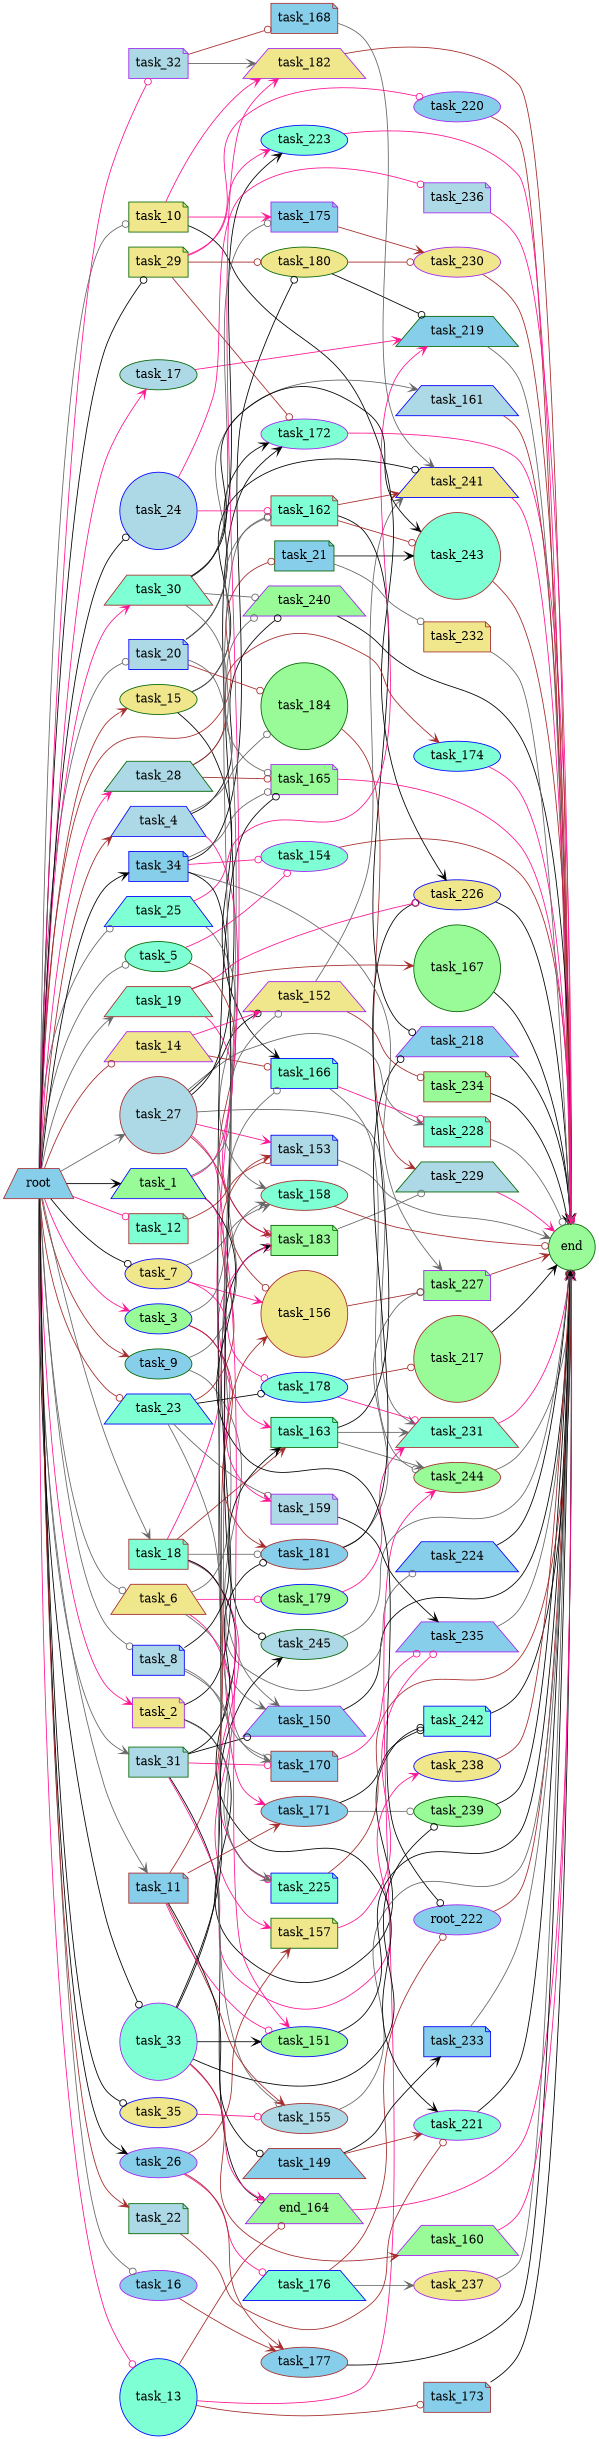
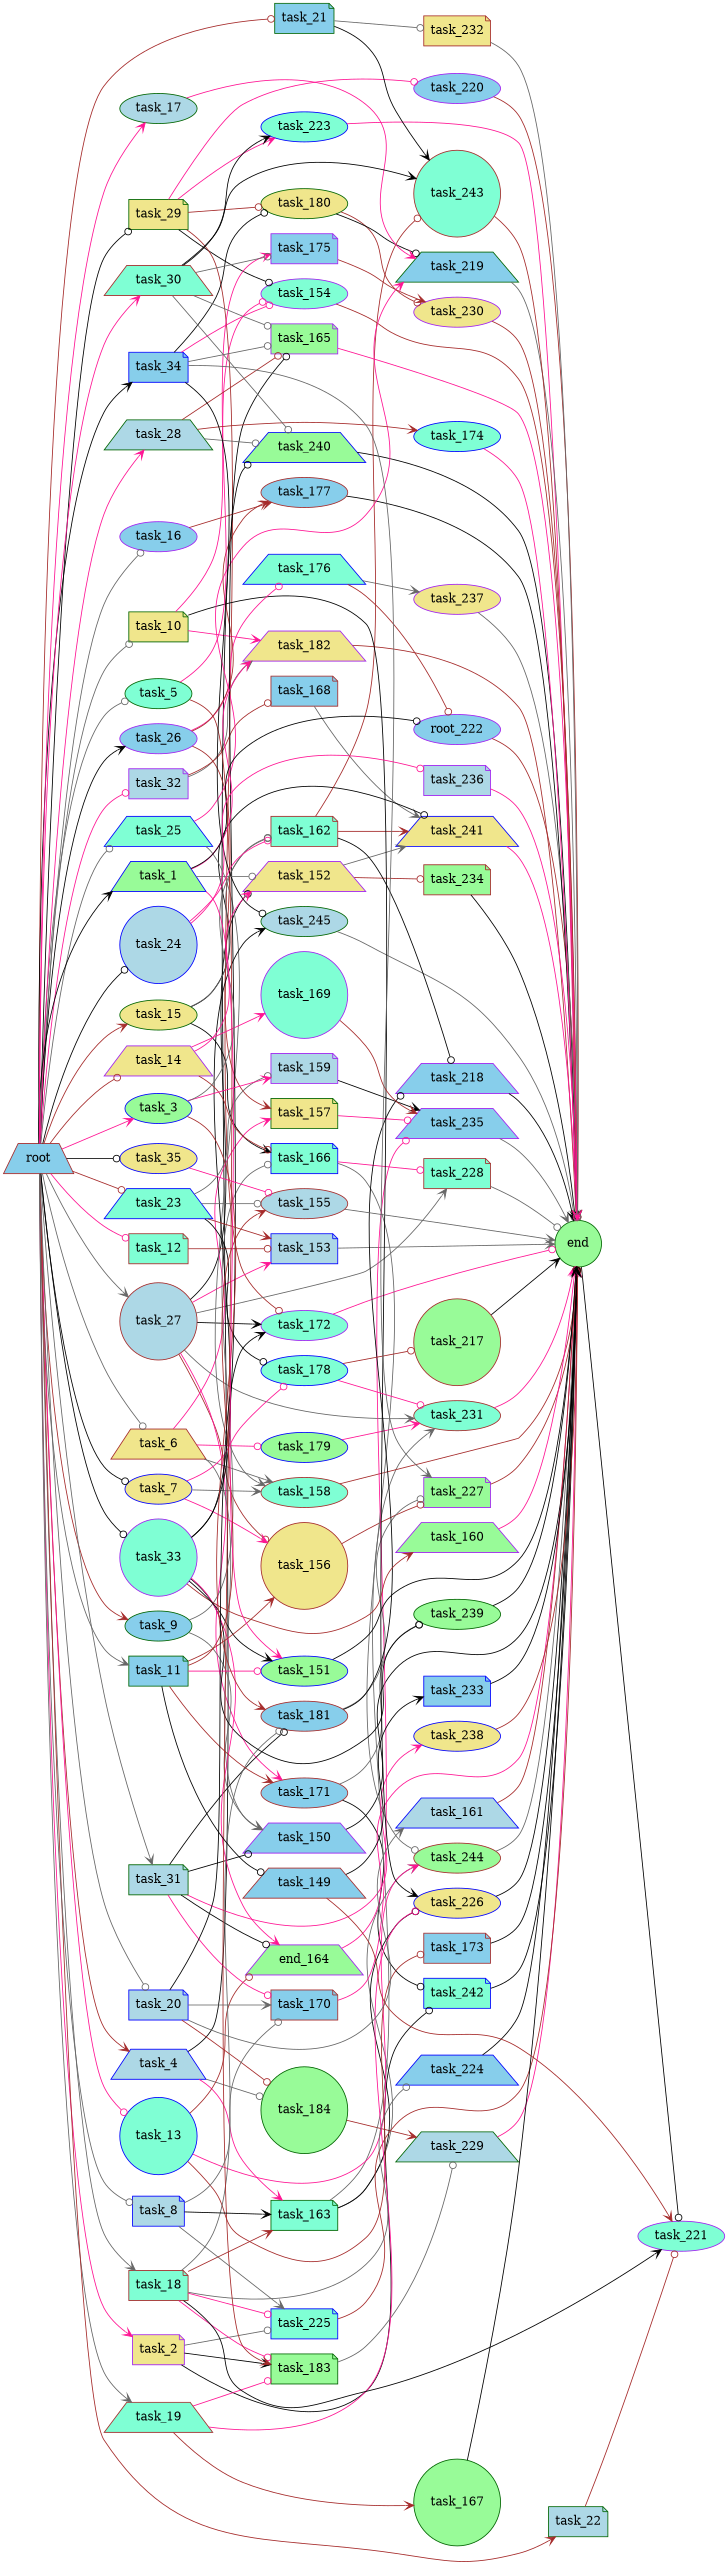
none -> (221, 258)
(304, 601) -> (304, 447)
none -> (304, 995)
(457, 1432) -> (457, 1416)
(556, 1660) -> (545, 1596)
(550, 1789) -> (630, 1741)
(158, 1888) -> (158, 1671)
